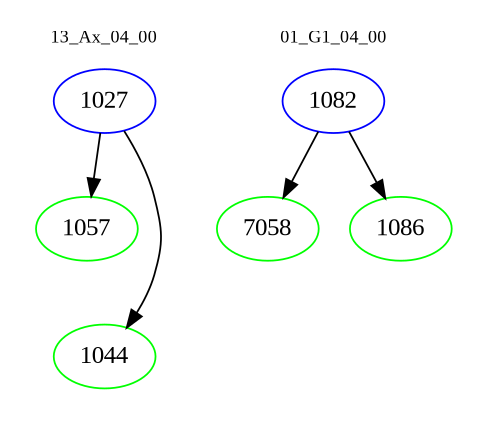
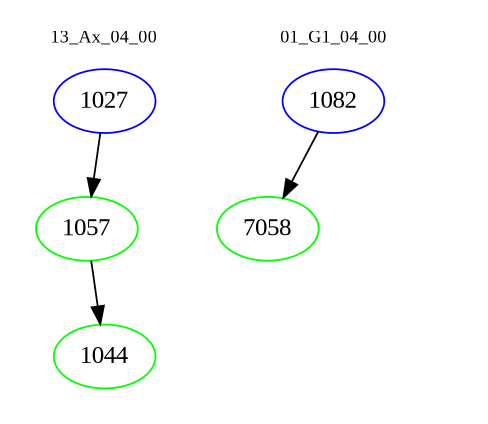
(159, 221) -> (94, 283)
(401, 229) -> none
